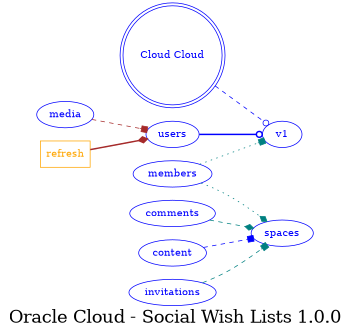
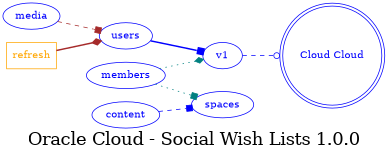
(239, 103) -> (258, 56)
(228, 134) -> (173, 46)
(229, 154) -> (177, 65)
(232, 197) -> (173, 90)
(173, 213) -> none
(173, 292) -> none
